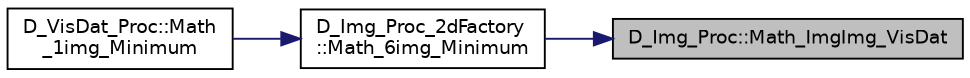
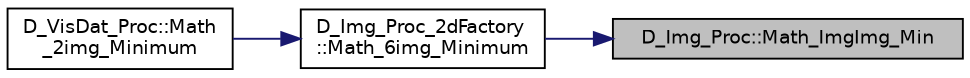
(120, 39) -> (120, 39)
(788, 39) -> (788, 39)
